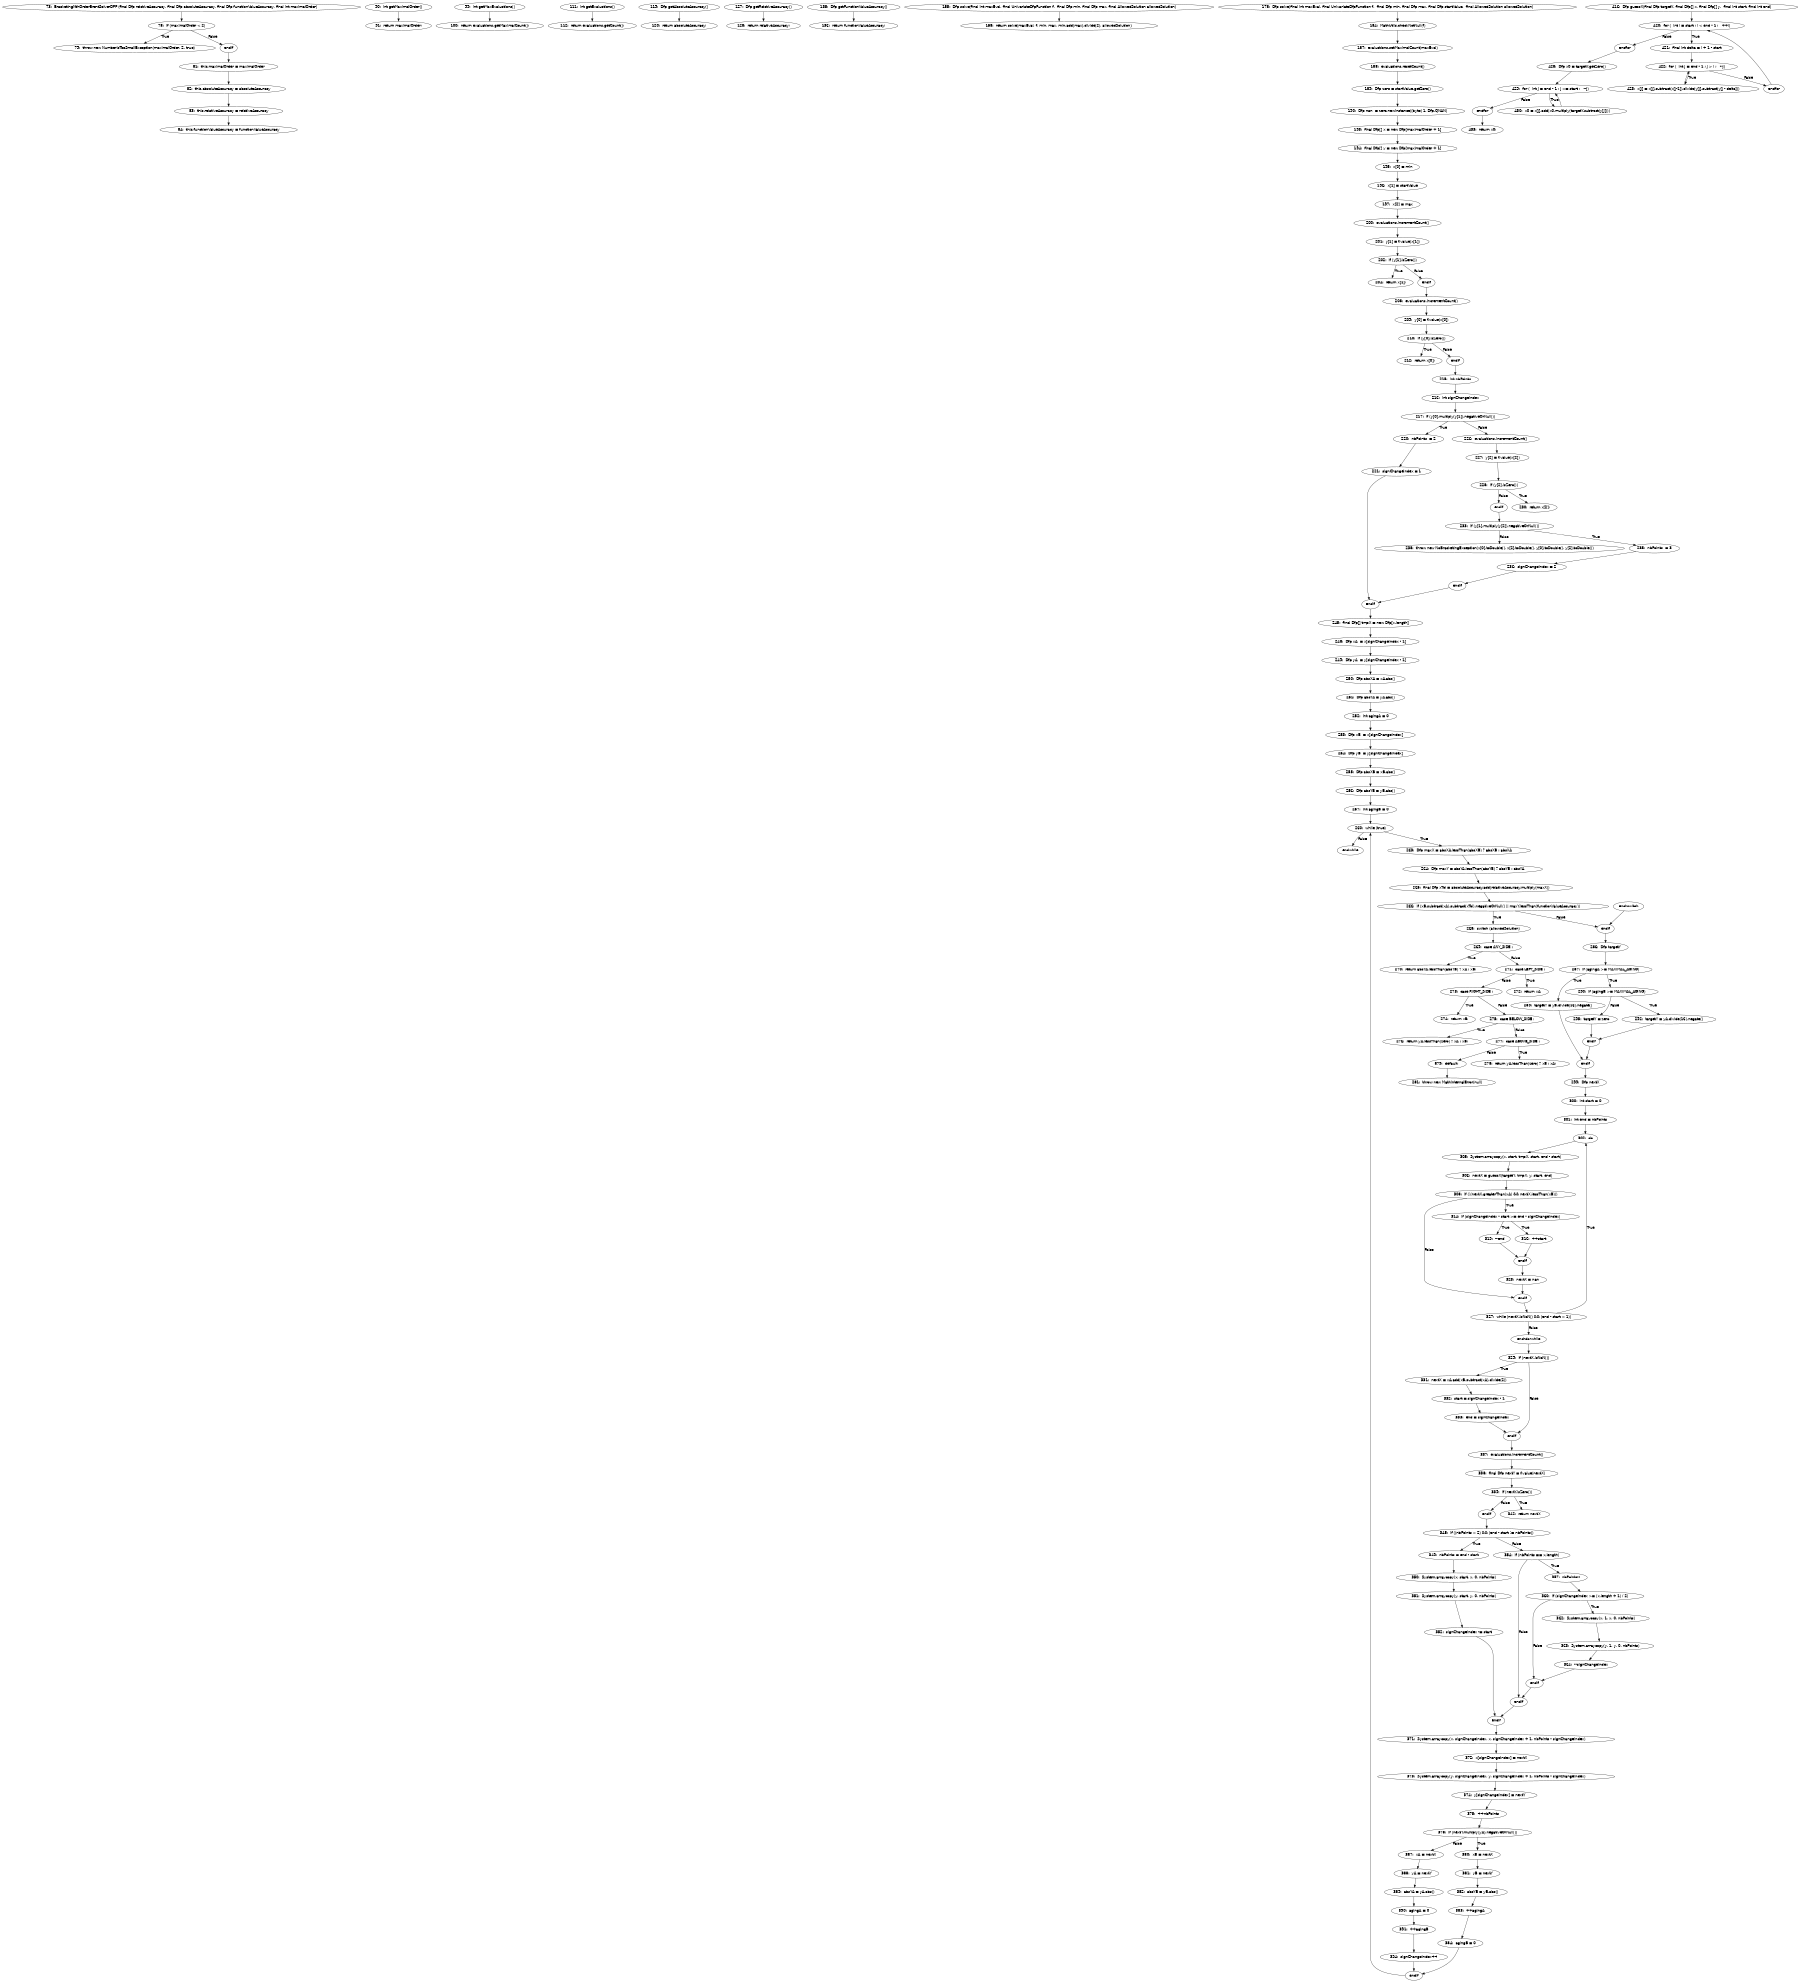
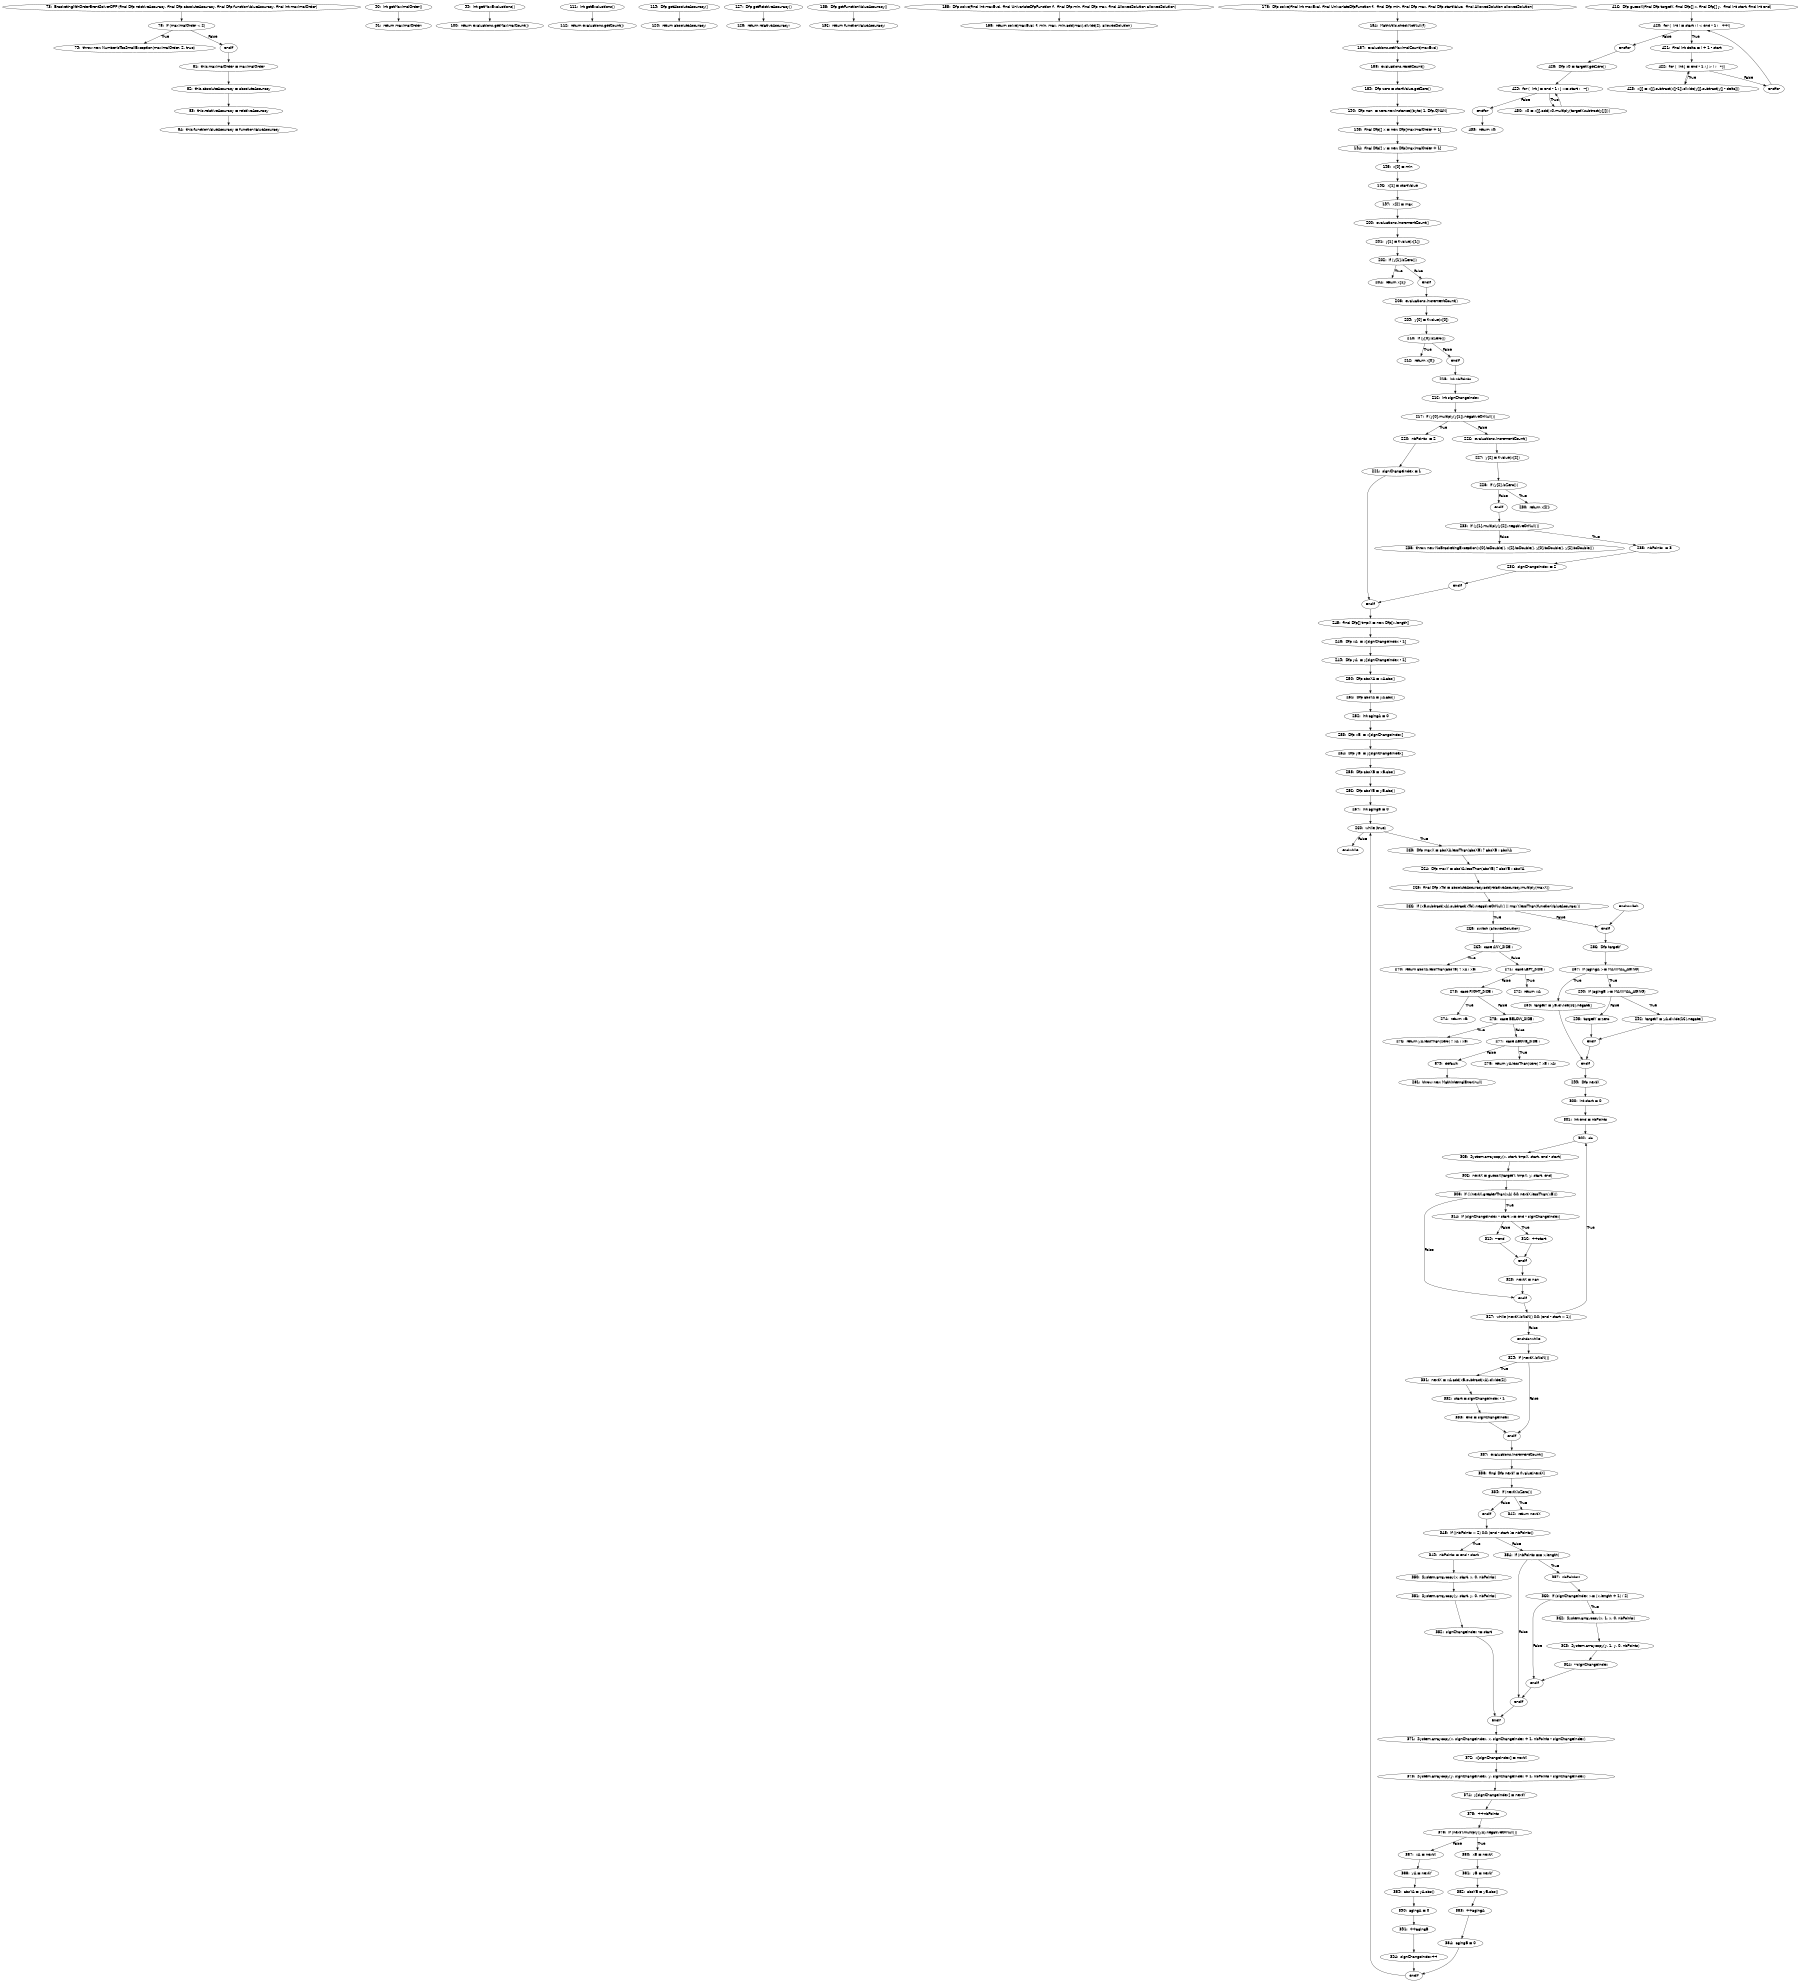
(1506, 1228) -> (1506, 1228)
